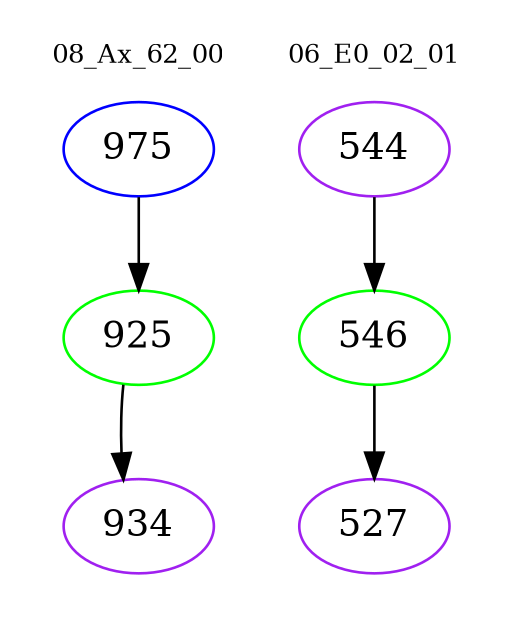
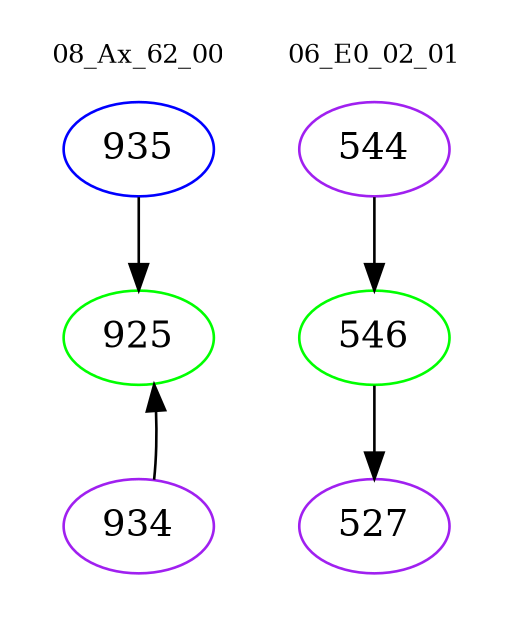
(139, 149) -> (139, 149)
(121, 419) -> (156, 446)
